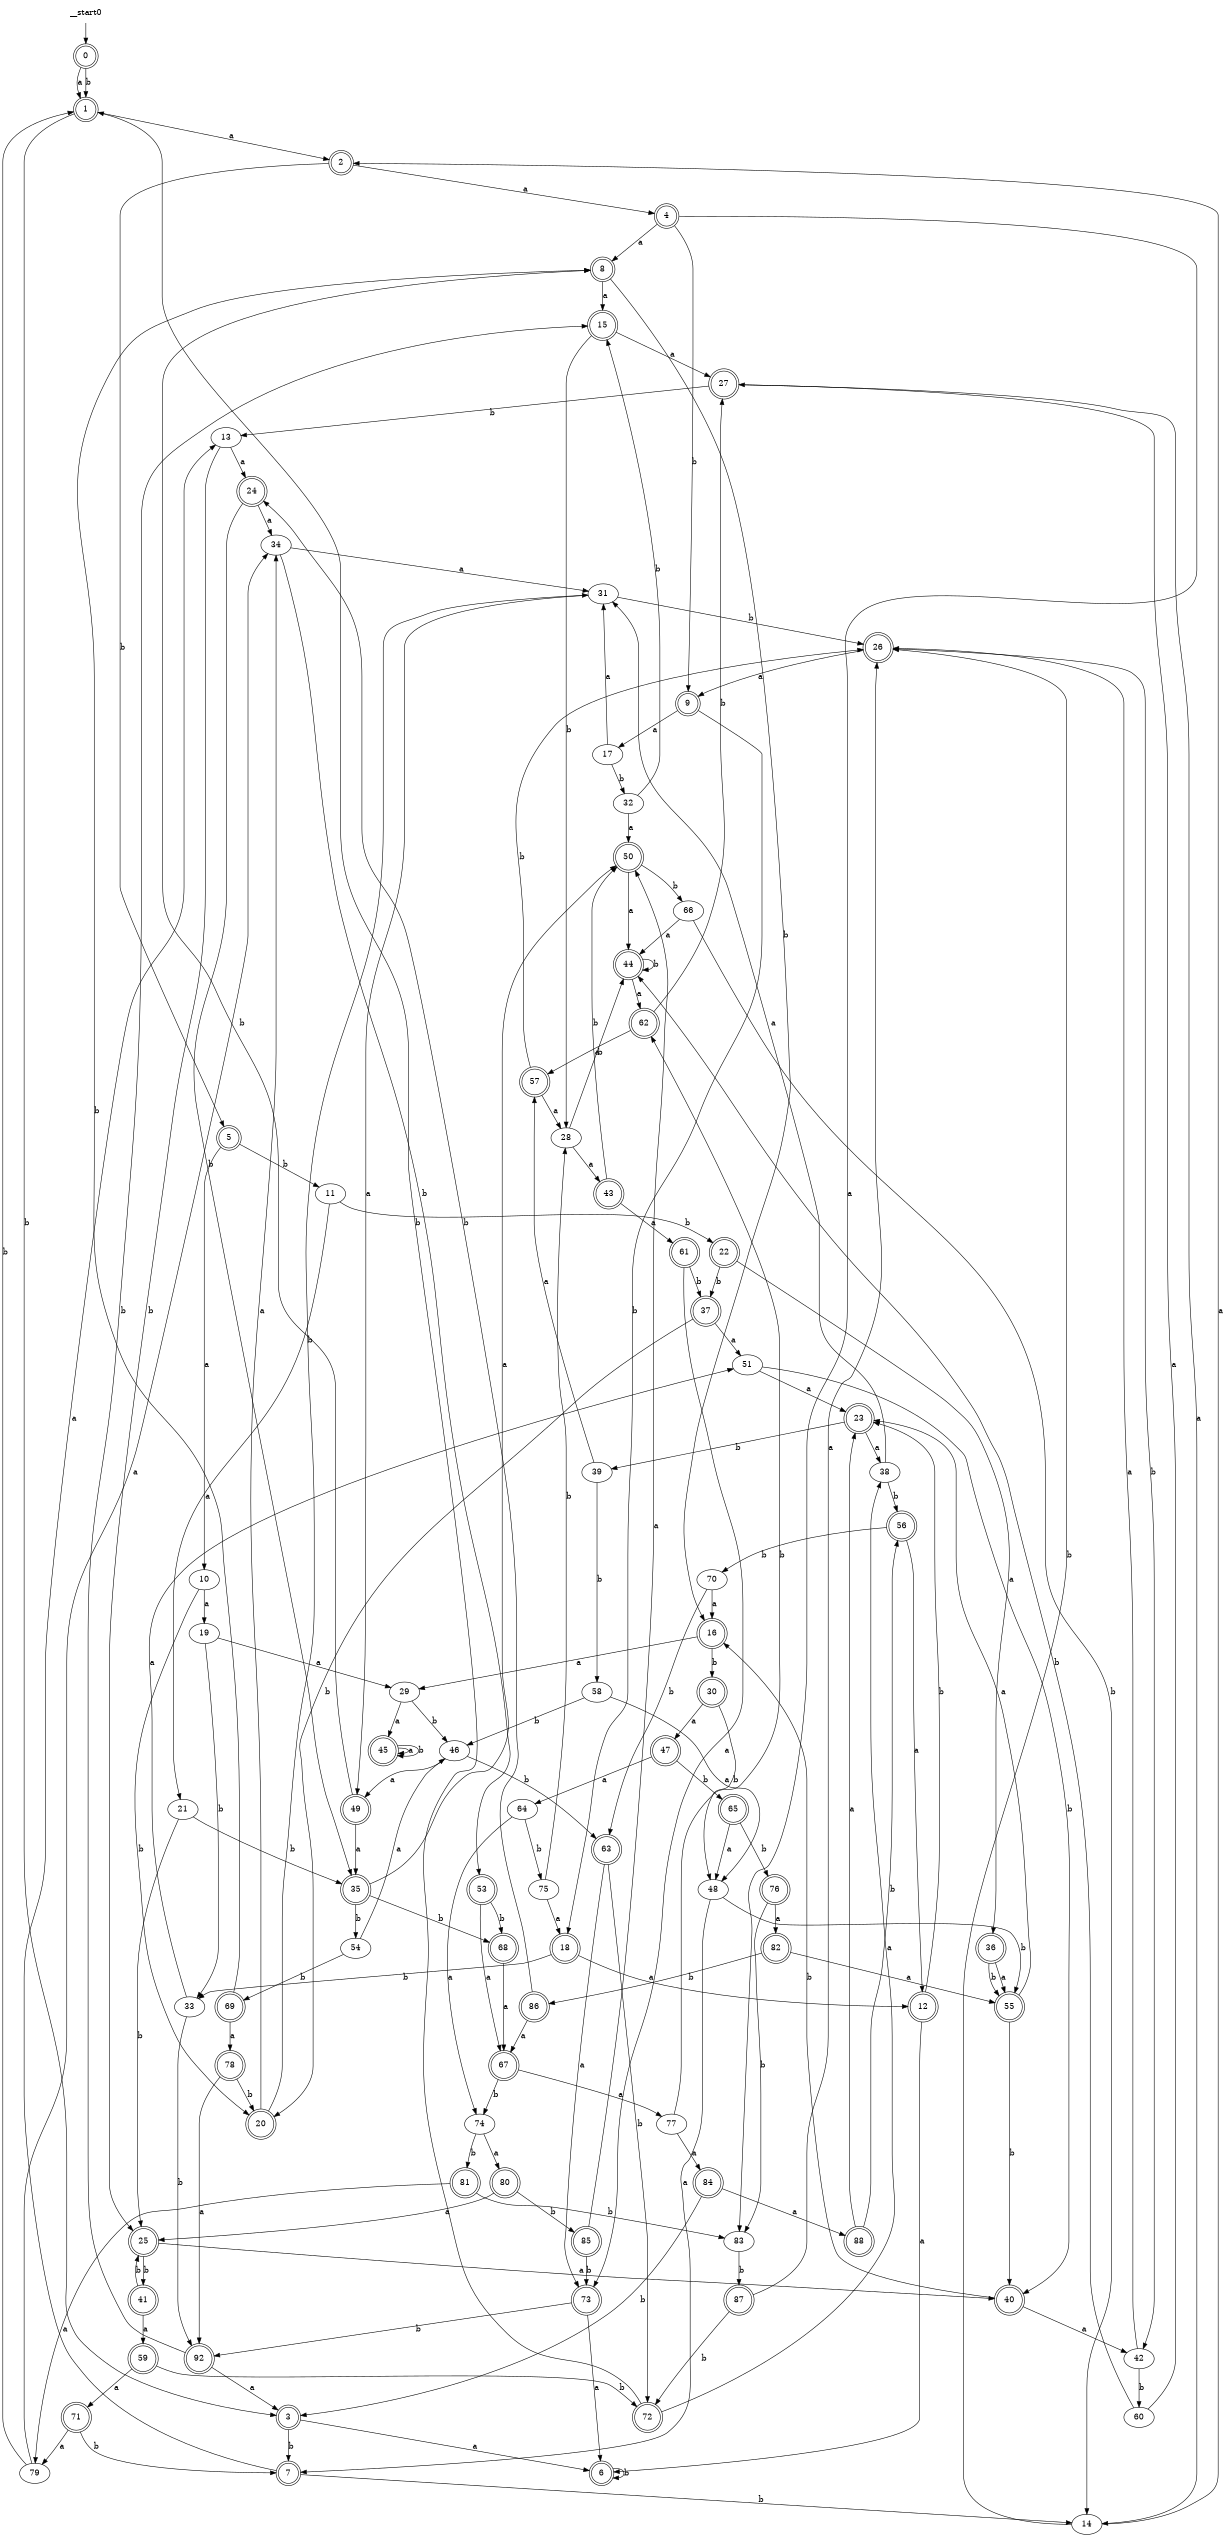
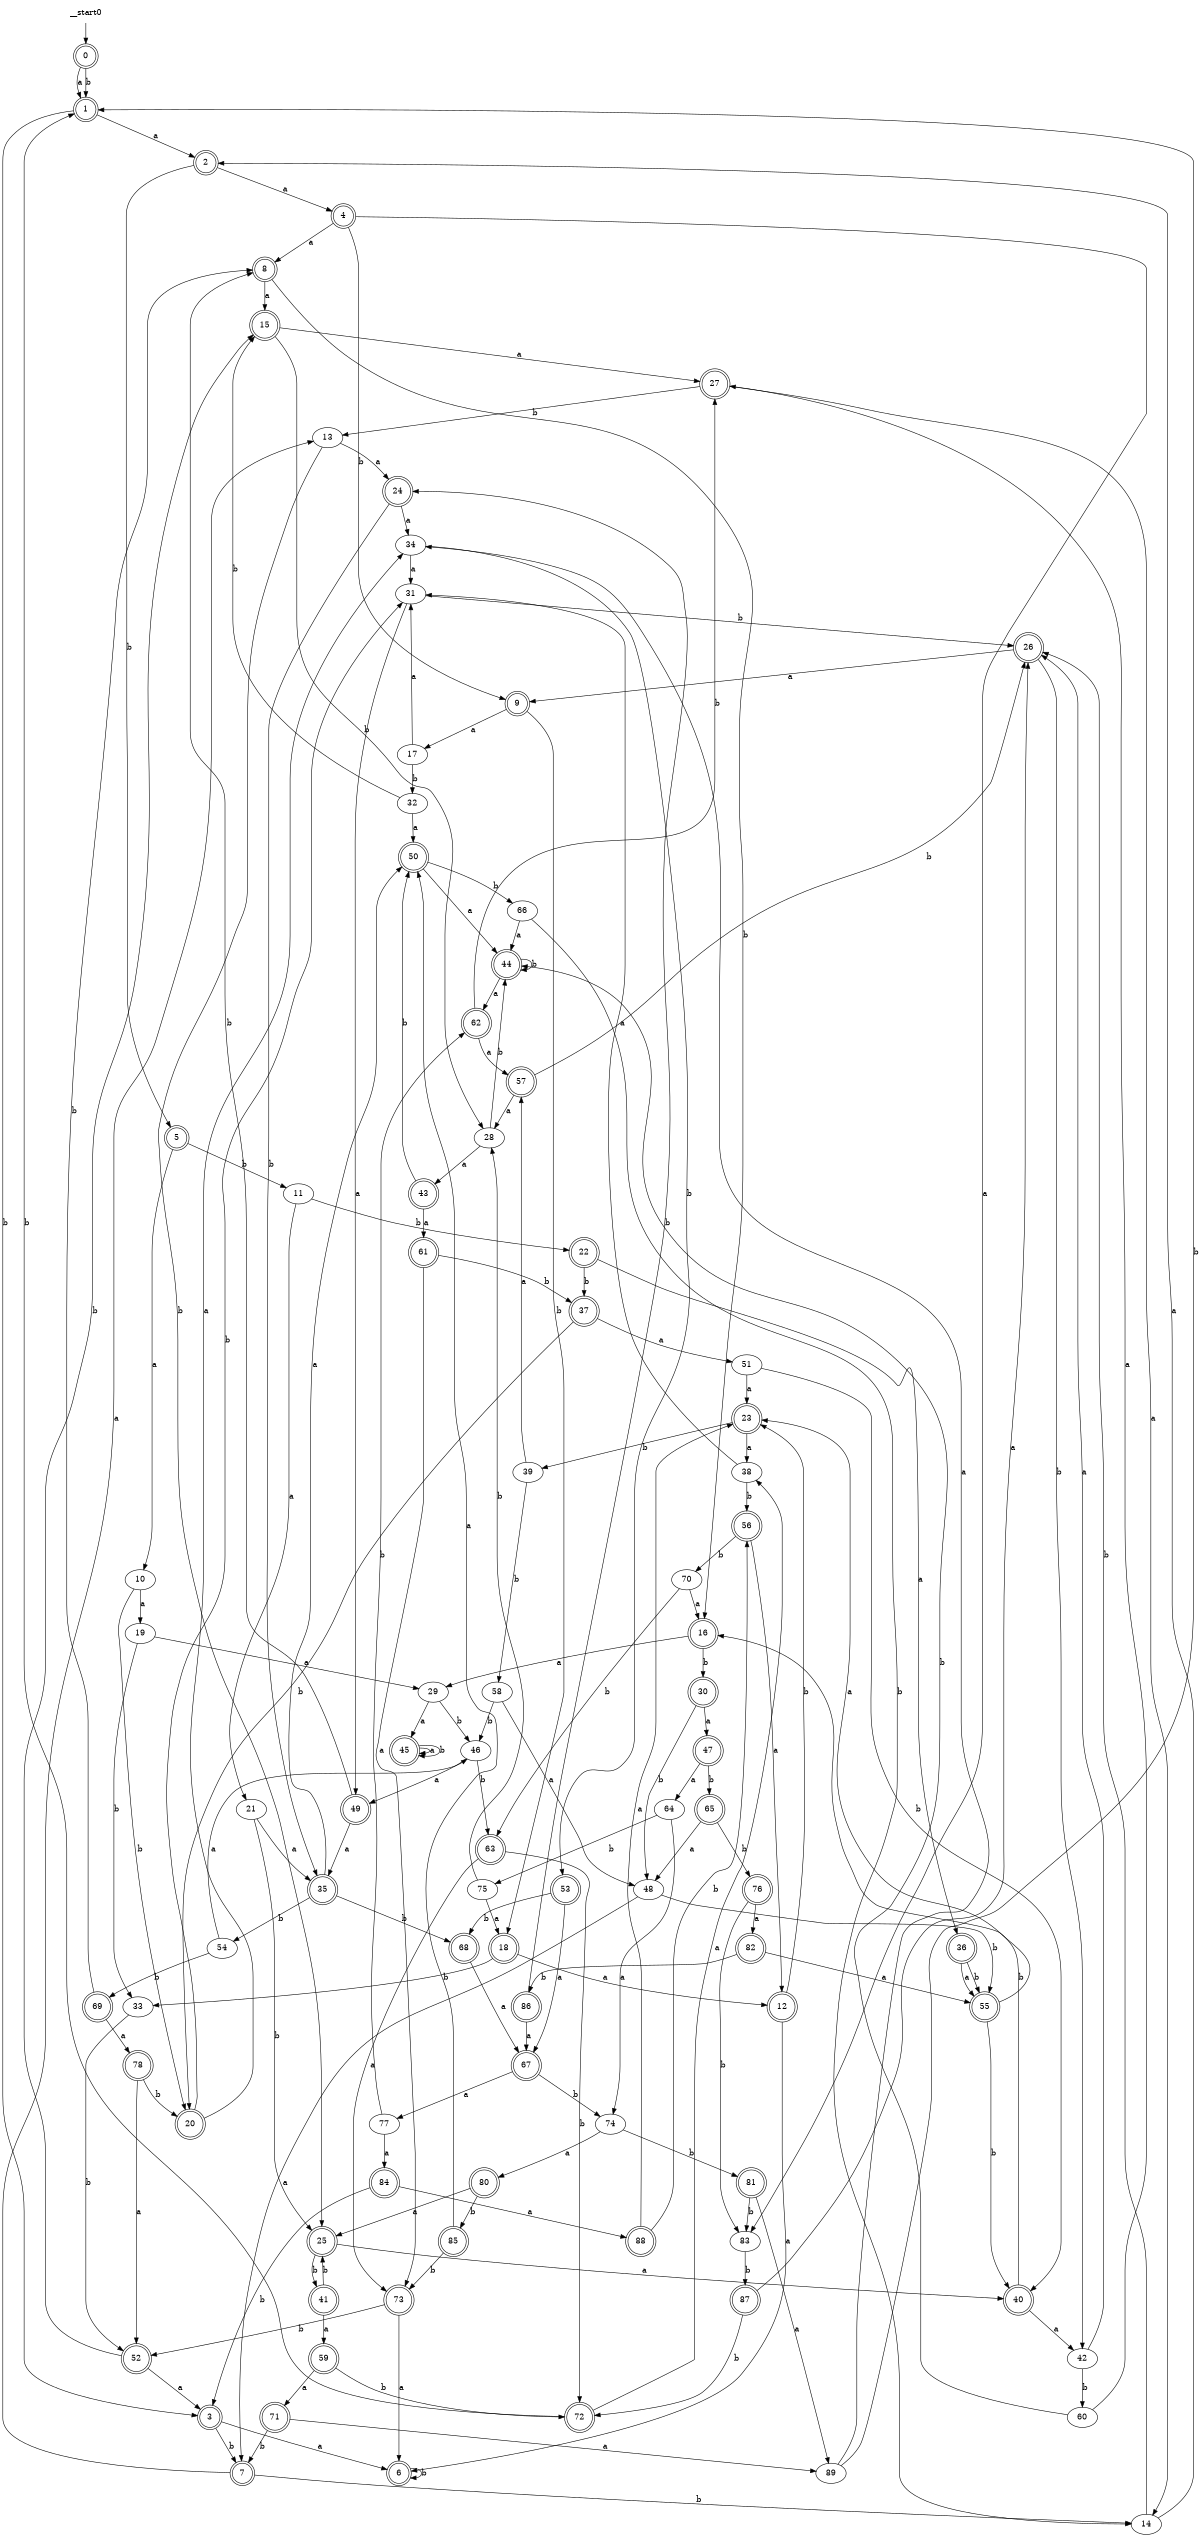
(243, 1531) -> none
(293, 1850) -> (294, 1850)
(199, 2359) -> (136, 2359)
(35, 2473) -> (831, 2473)
